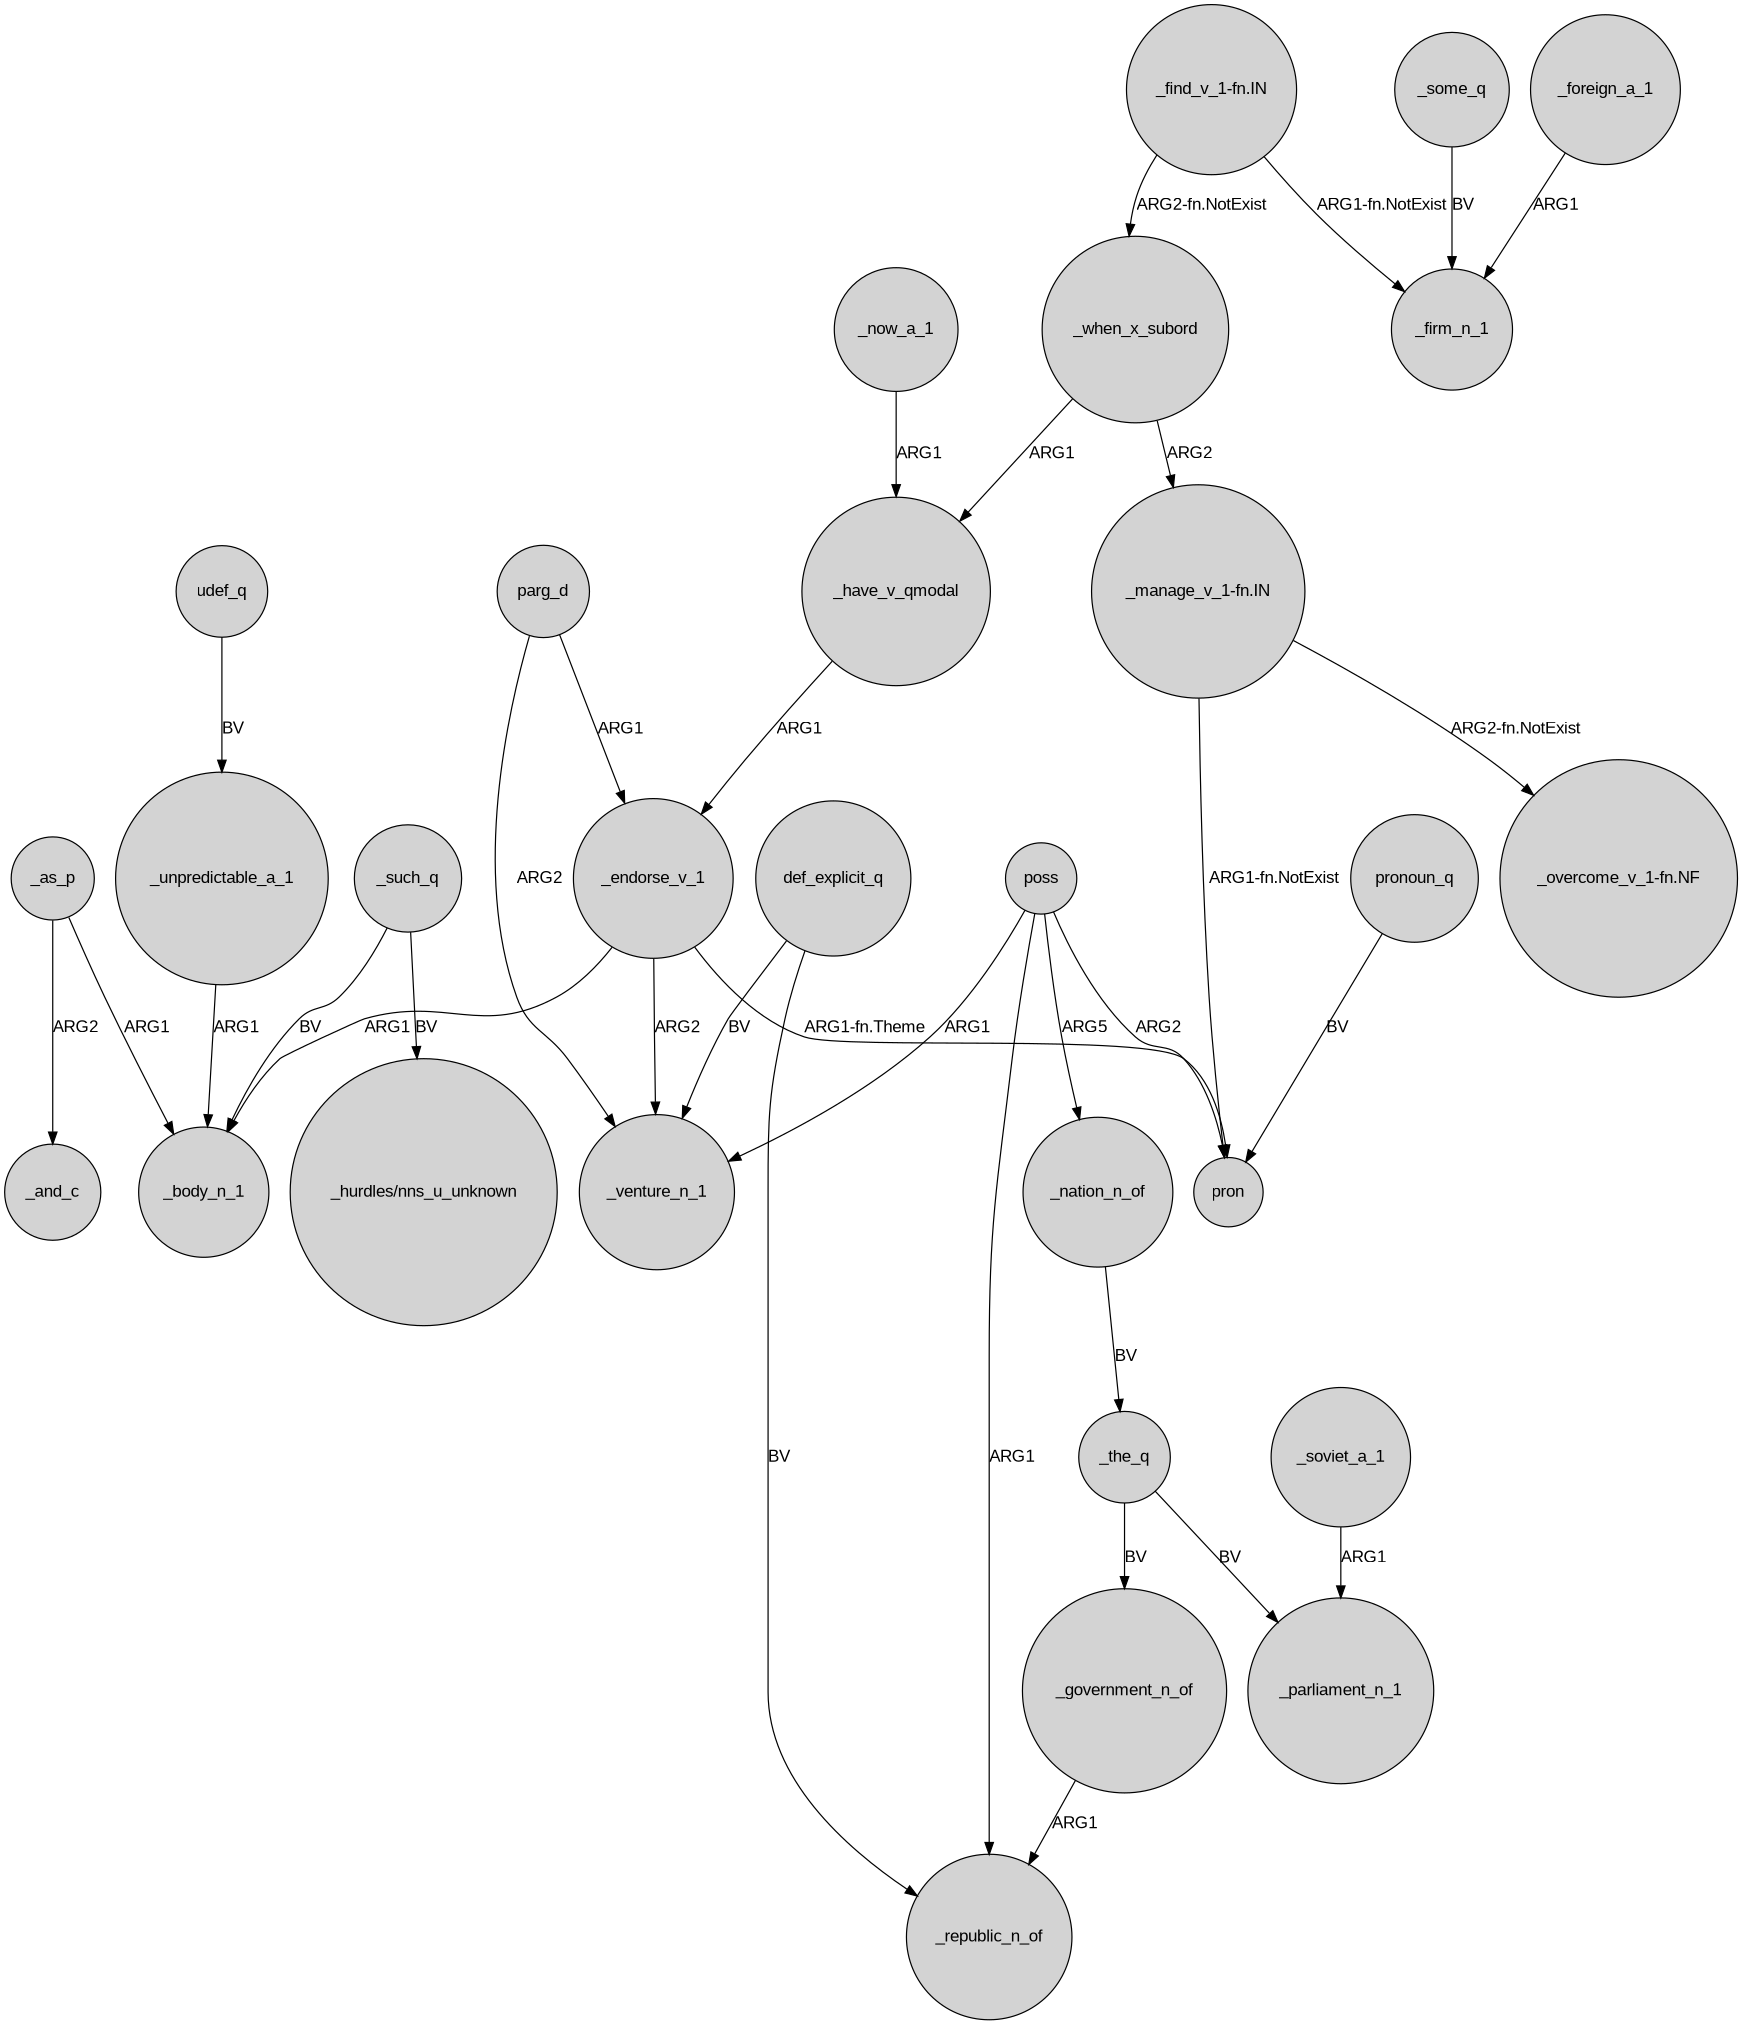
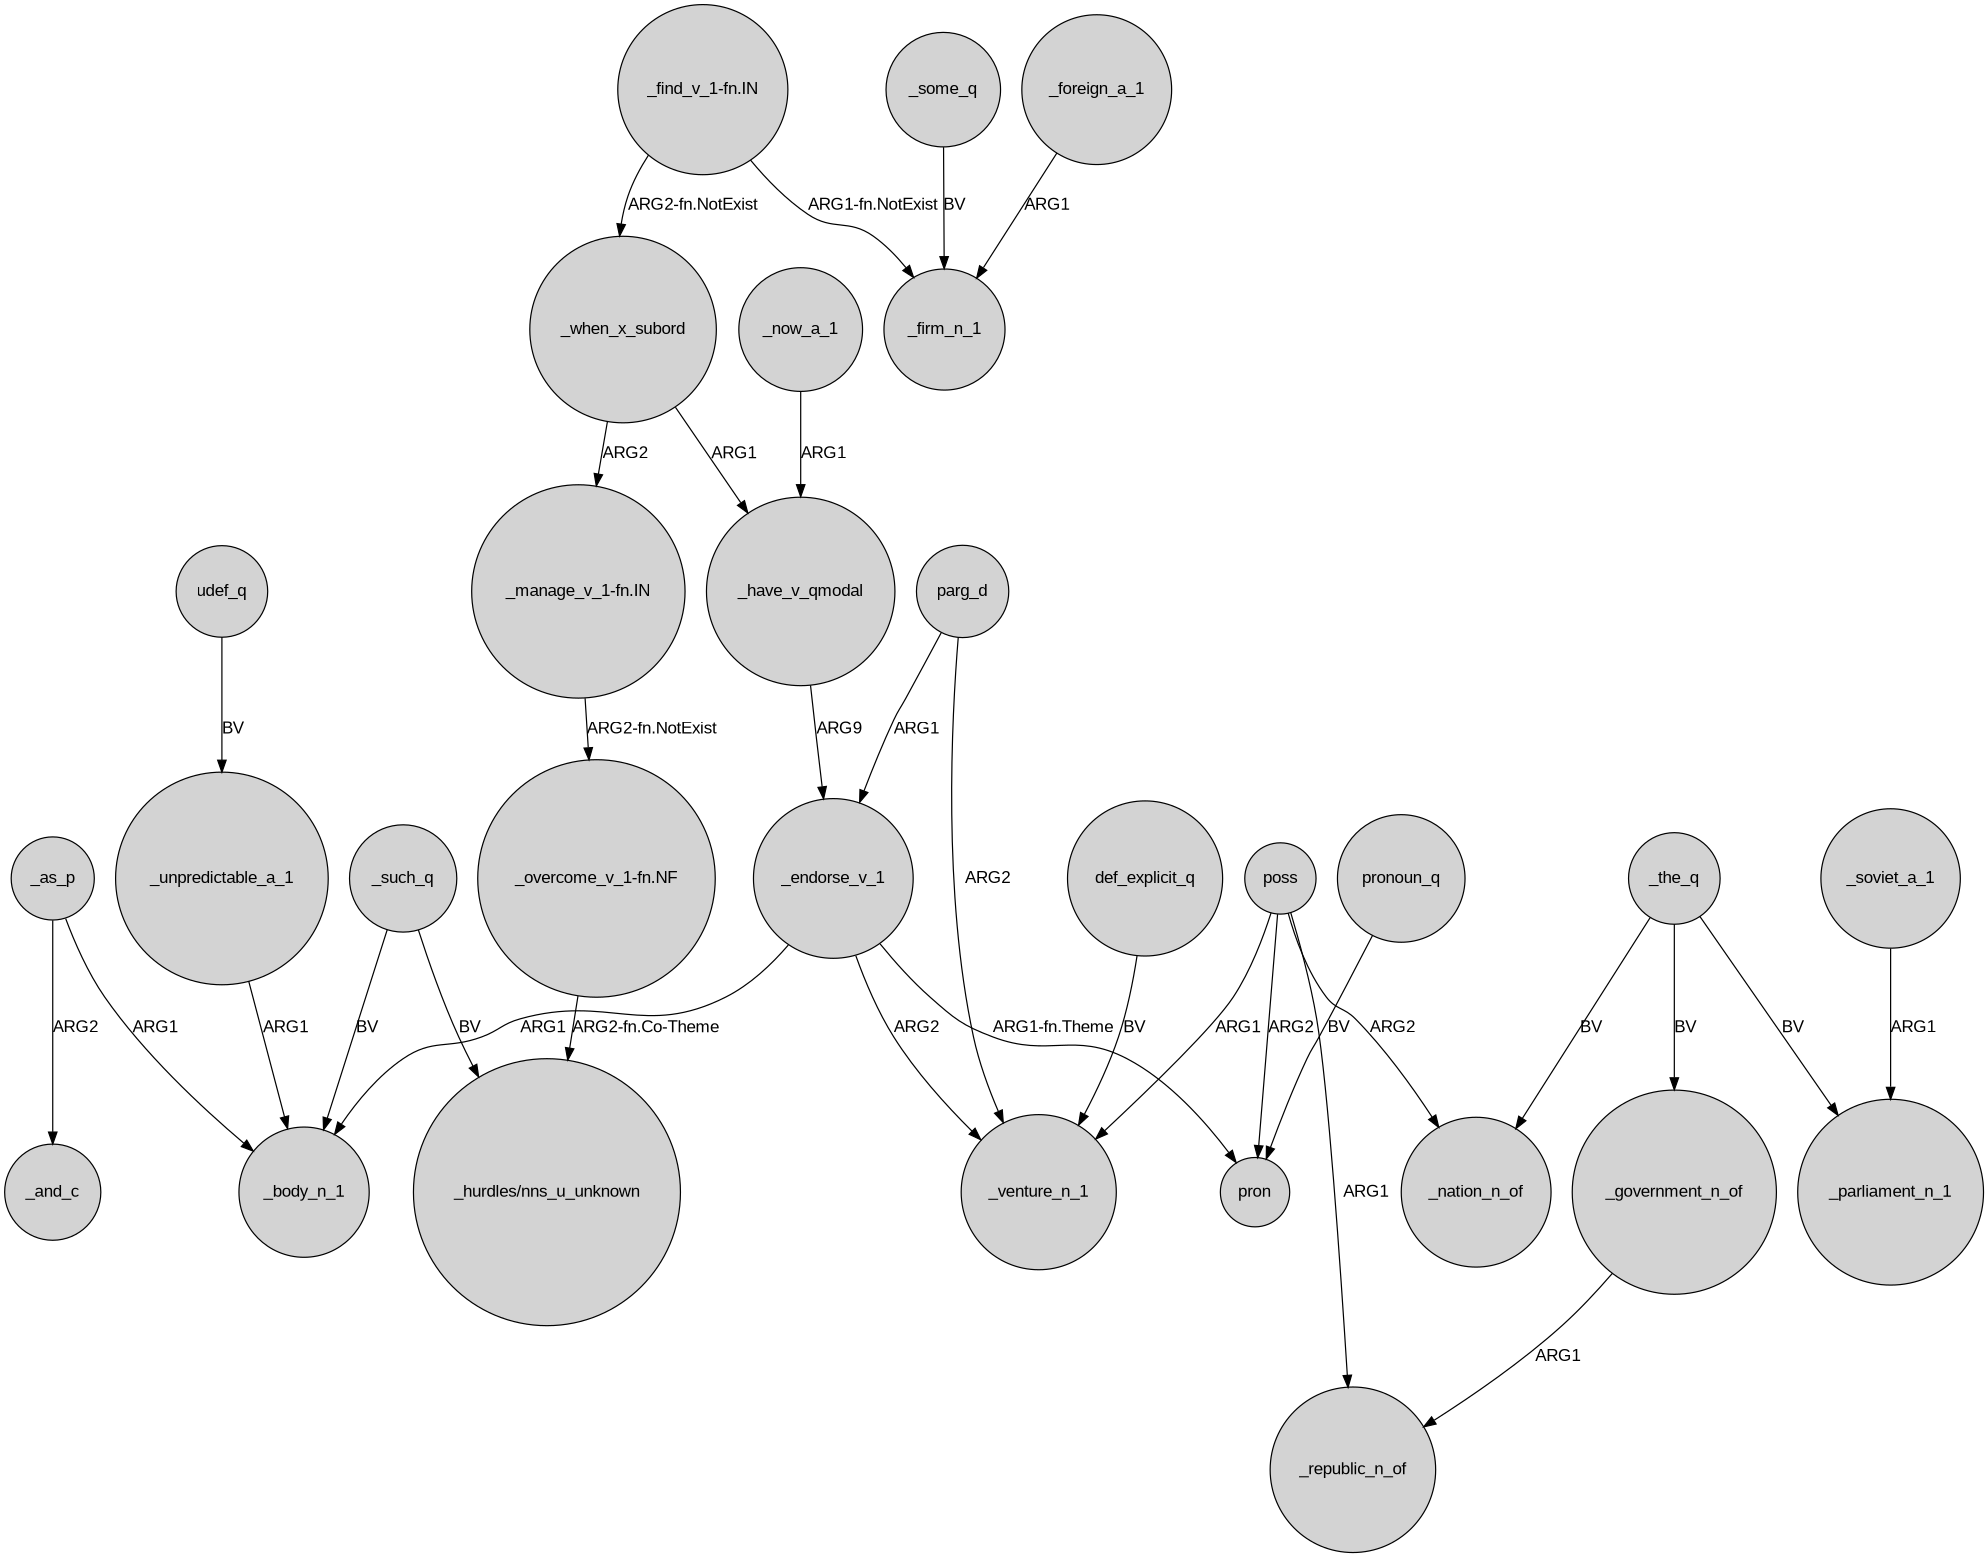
(799, 729) -> (839, 729)
(1205, 922) -> none
none -> (574, 1022)
(1085, 1028) -> (1393, 1028)
(1112, 1333) -> (1586, 1018)
(768, 1445) -> none
